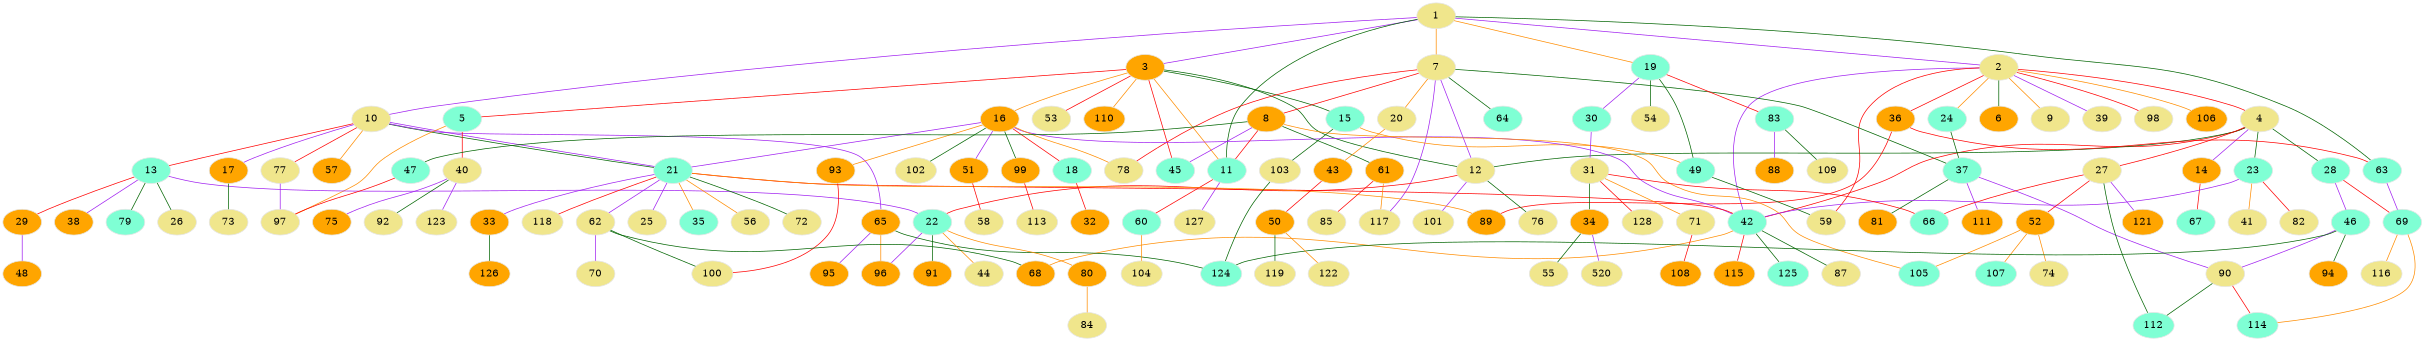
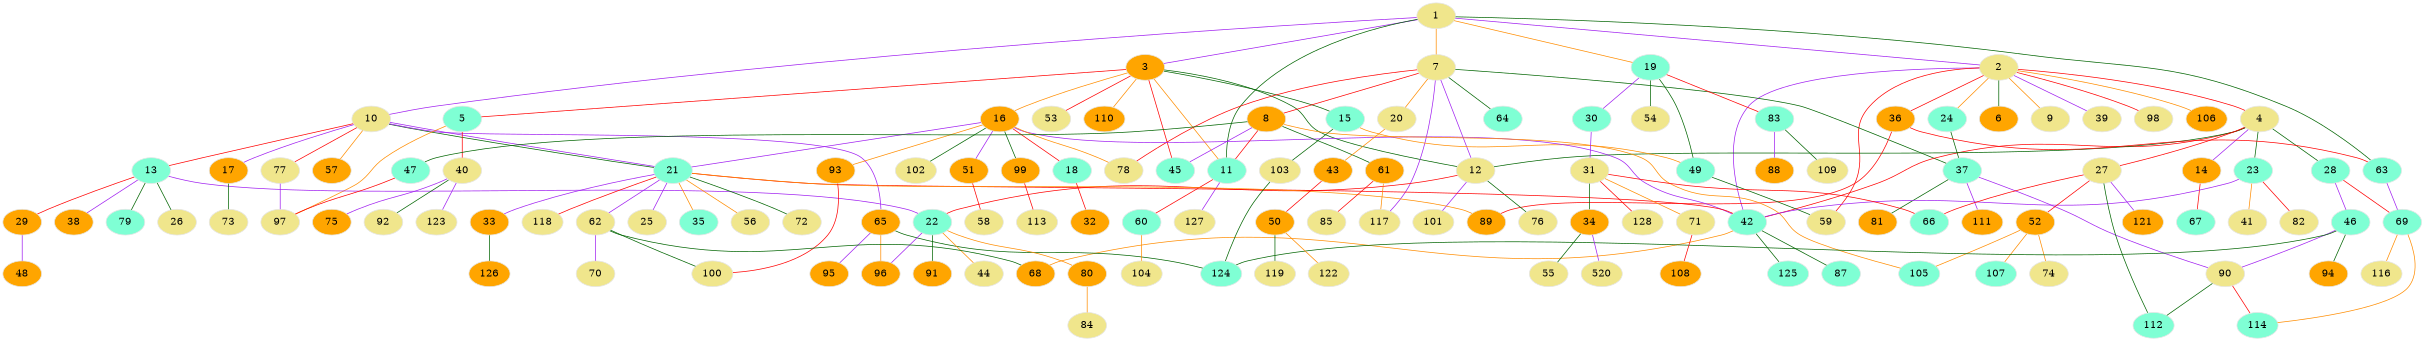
(1734, 274) -> none
(1841, 274) -> (1841, 274)
